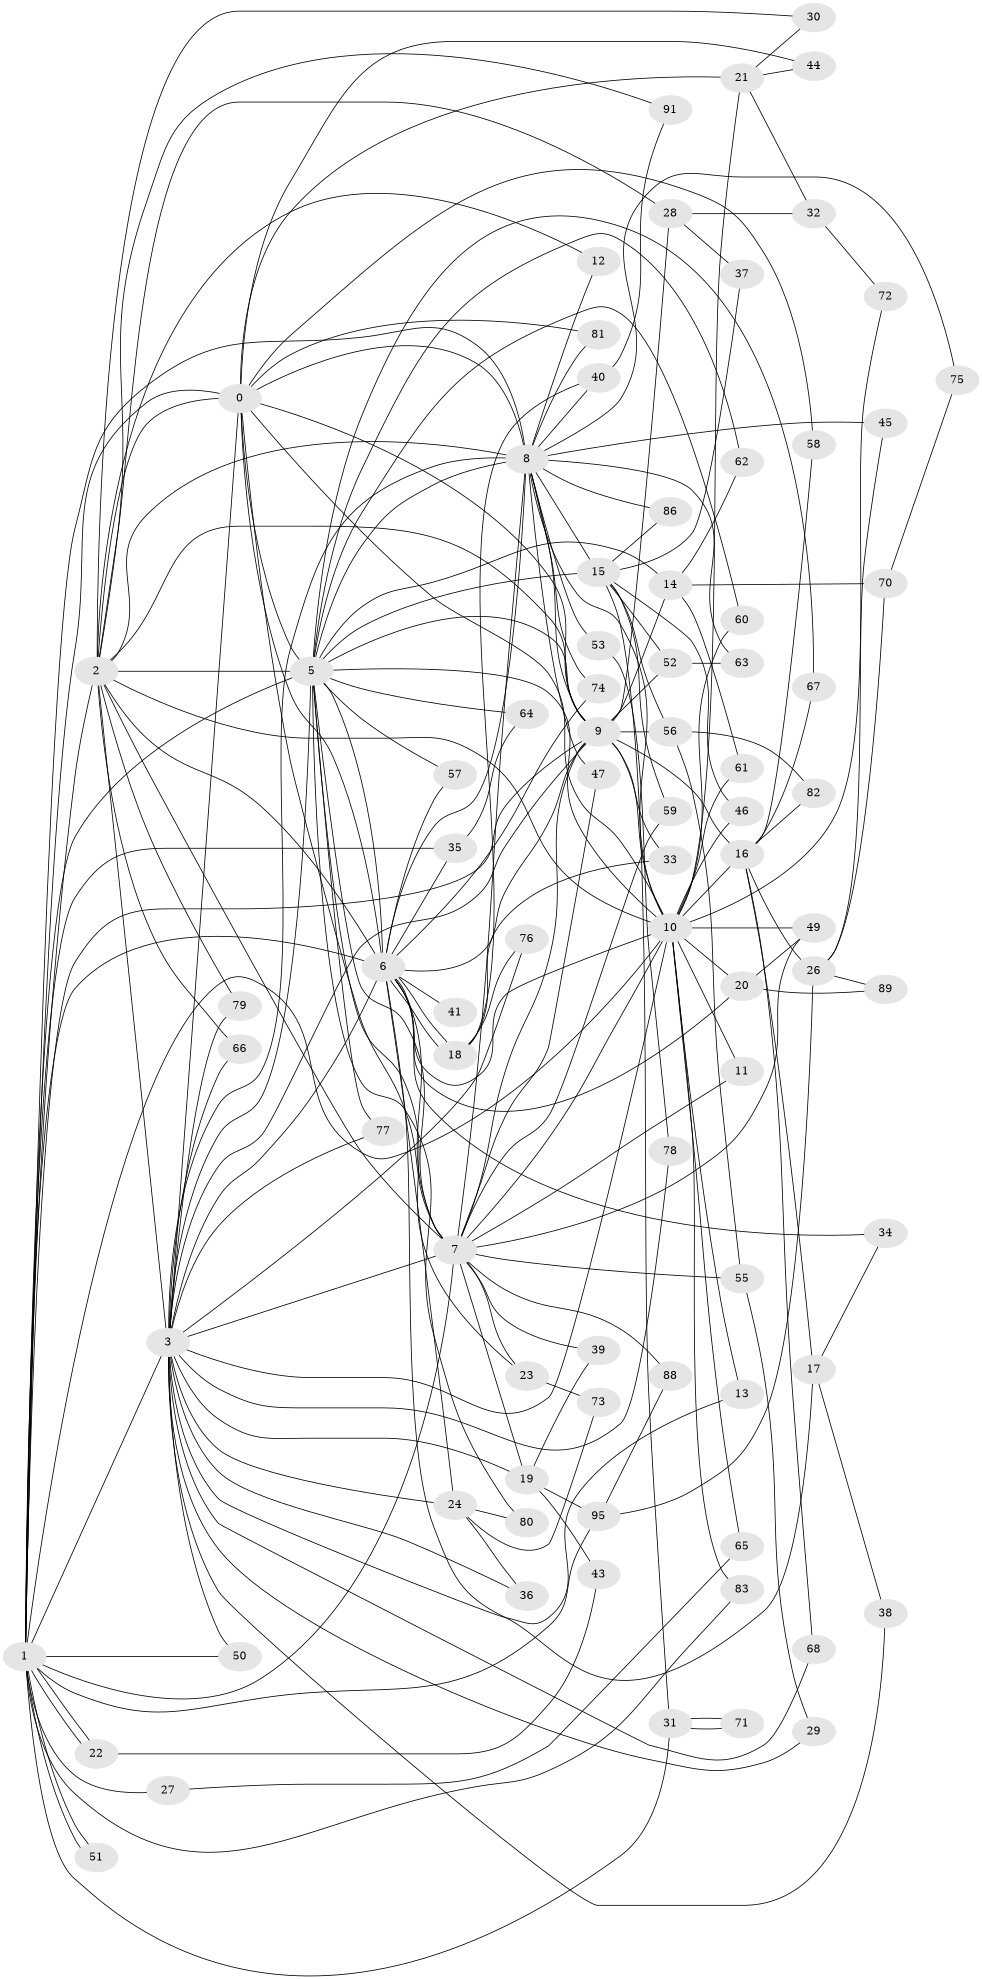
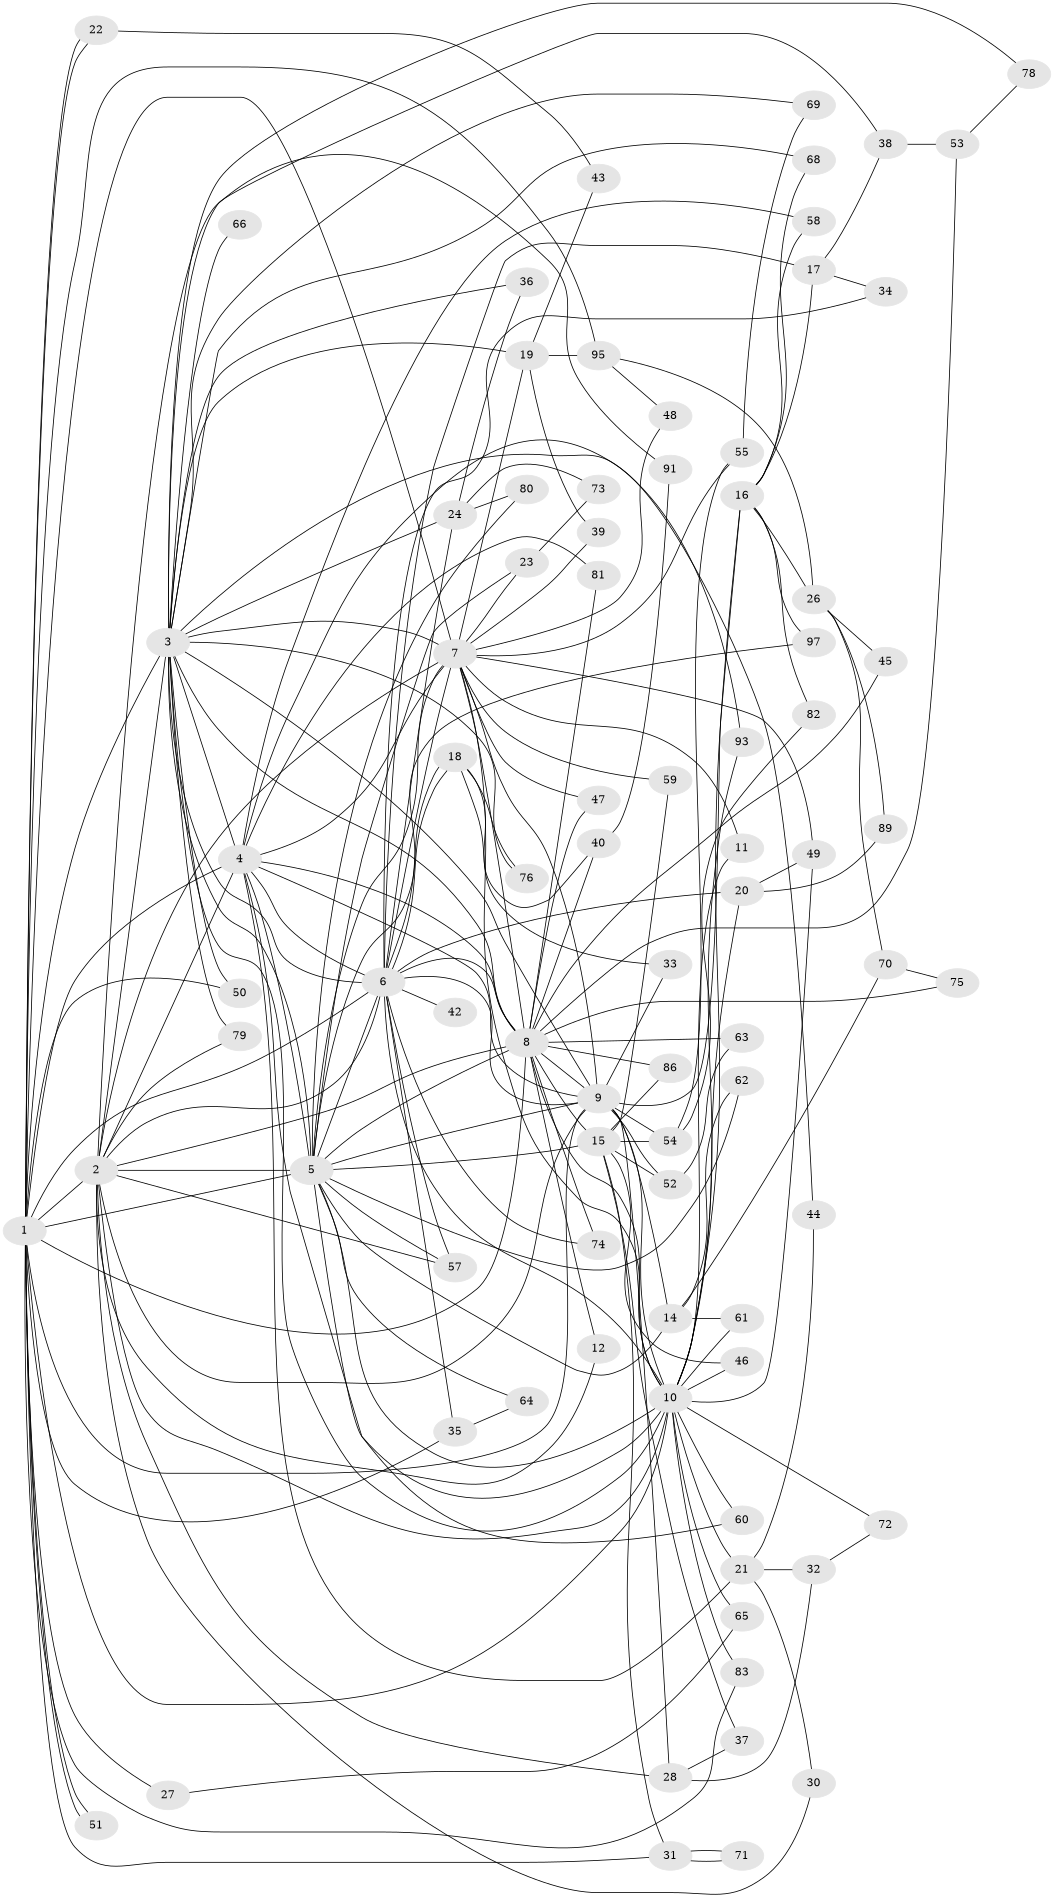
none -> (922, 144)
(240, 399) -> (240, 859)
(814, 687) -> (814, 643)
(670, 732) -> (670, 1142)
(130, 874) -> (268, 1217)
(455, 1012) -> (455, 1012)
(383, 1131) -> none
(670, 1376) -> (670, 416)
(742, 1394) -> (742, 742)
(814, 1732) -> (814, 105)
